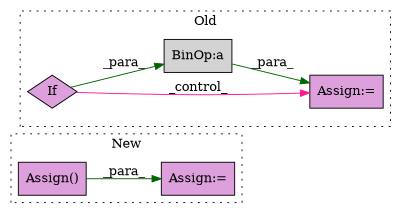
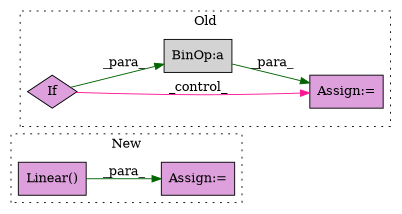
(52, 179) -> (52, 179)
